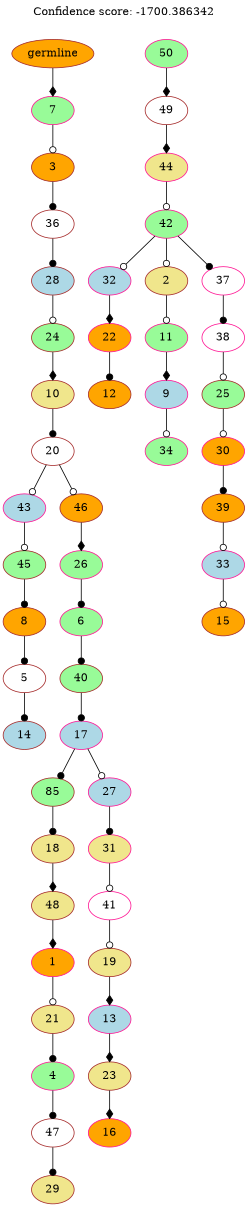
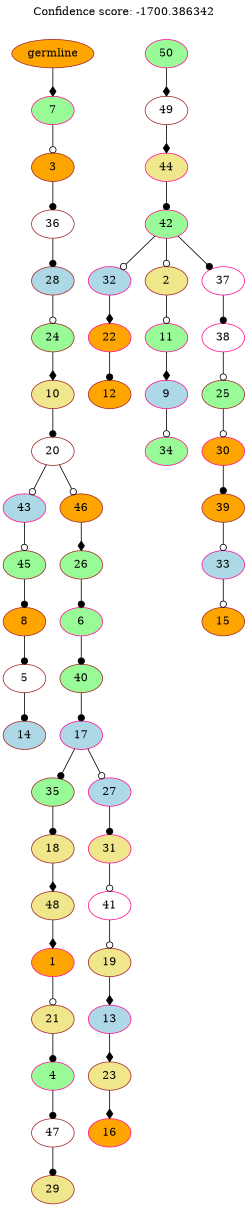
(166, 193) -> (166, 193)
(81, 565) -> (81, 565)
(53, 792) -> (53, 792)
